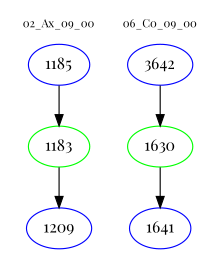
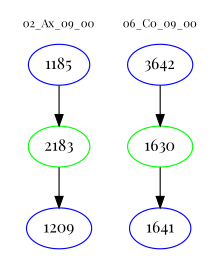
(59, 147) -> (59, 147)
